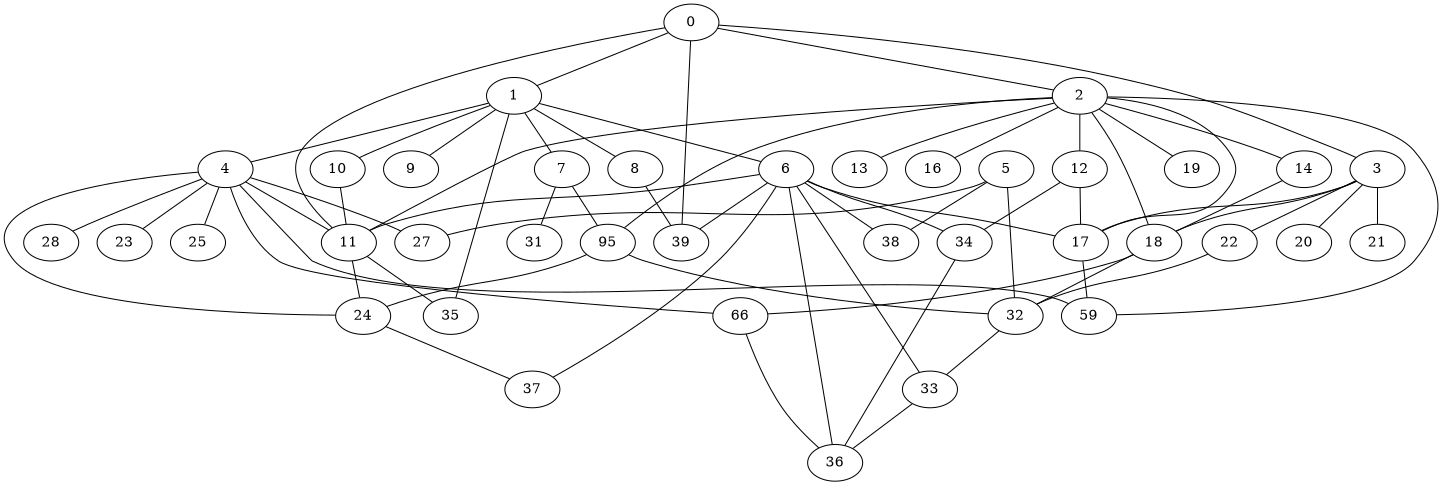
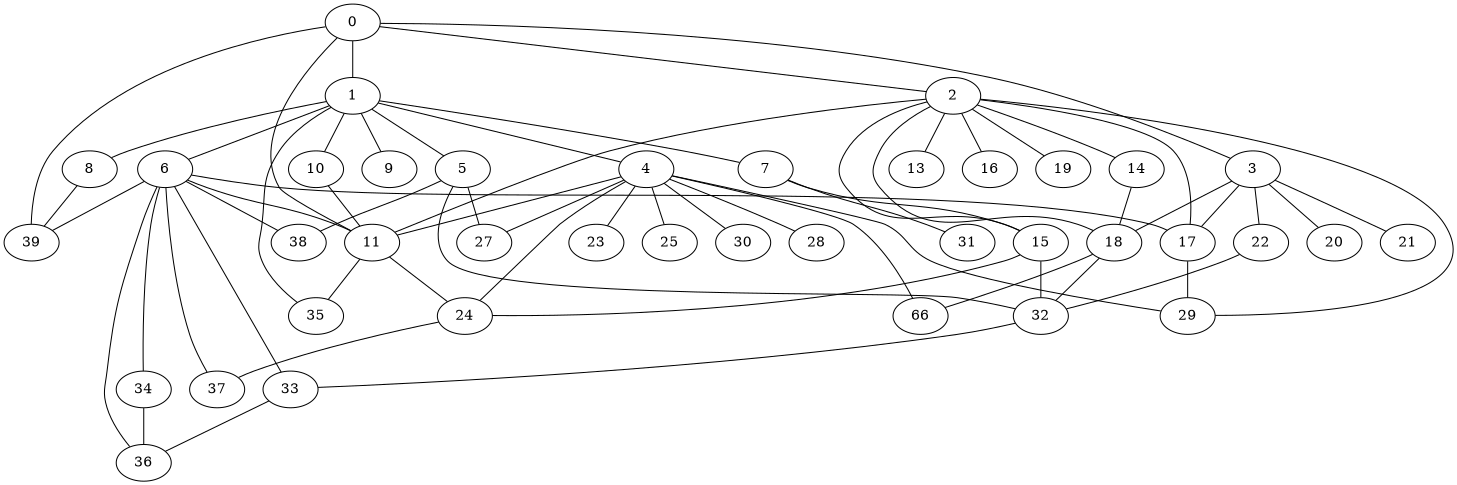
none -> (408, 133)
(1080, 169) -> none
(608, 243) -> (1041, 243)
none -> (743, 243)
(1089, 316) -> (1188, 316)
(775, 396) -> none
